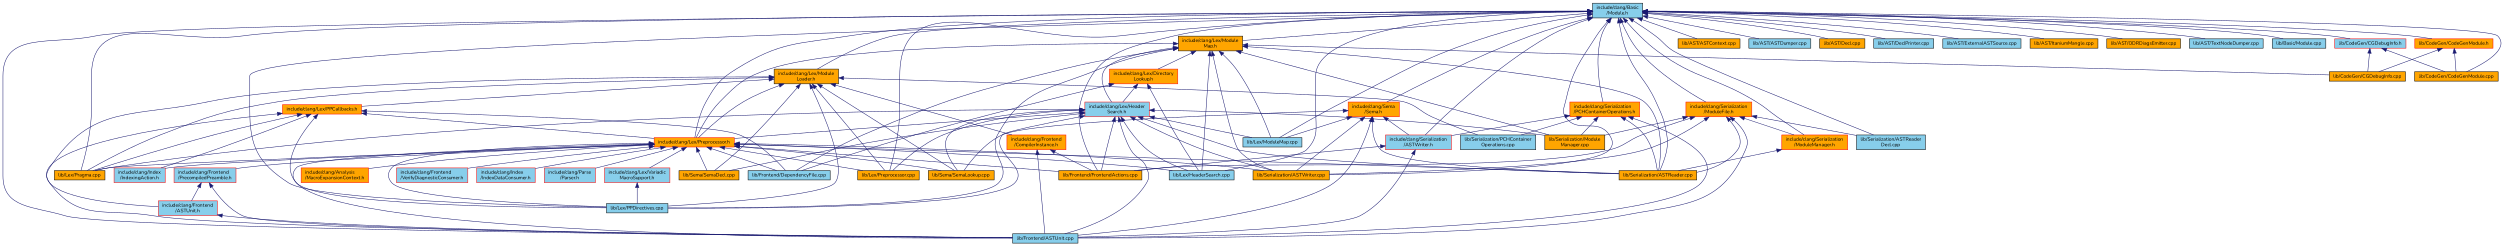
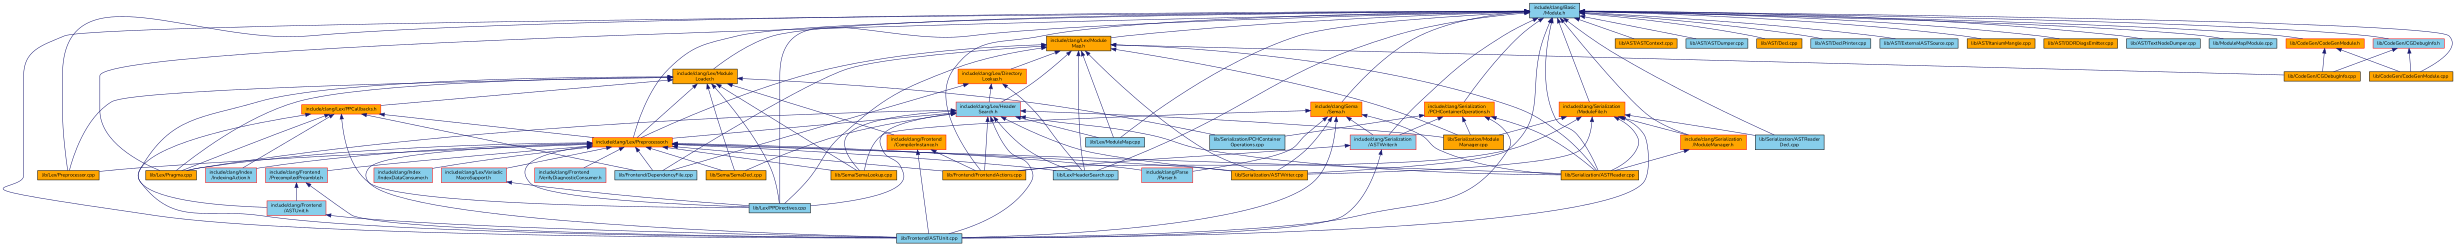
(2299, 44) -> (2243, 44)
(1319, 127) -> (1275, 155)
(942, 136) -> none
(335, 175) -> none
